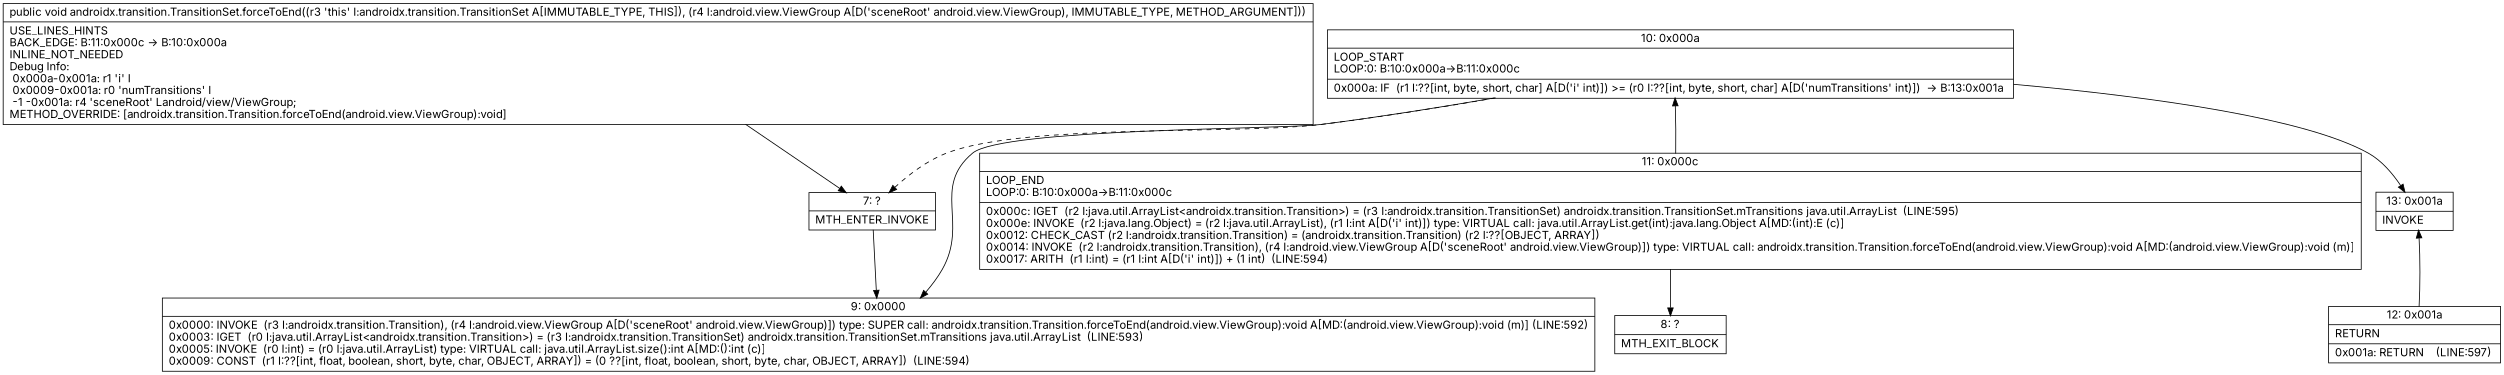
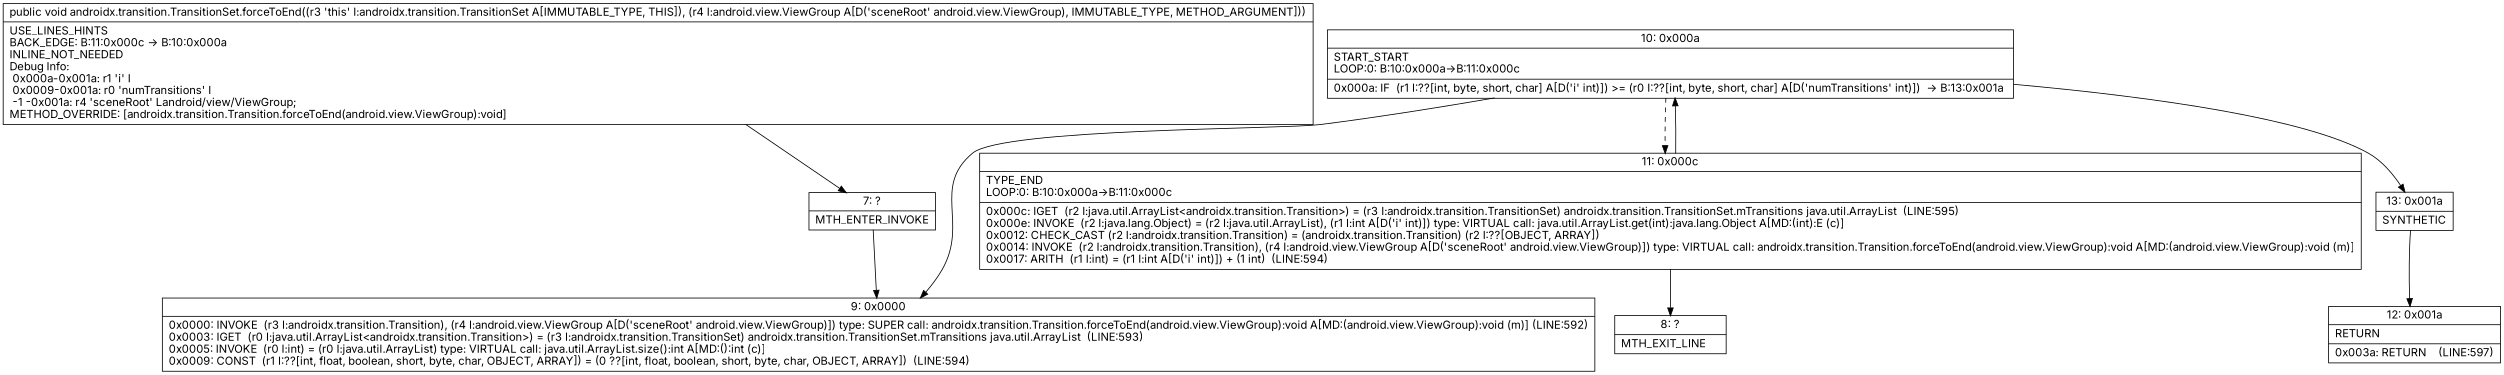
(1369, 57) -> (1372, 57)
(1190, 130) -> (1665, 122)
(1015, 181) -> (1015, 181)
(2403, 220) -> (2415, 220)
(2420, 272) -> (2409, 264)
(1670, 344) -> (1664, 344)
(2413, 353) -> (2415, 353)
